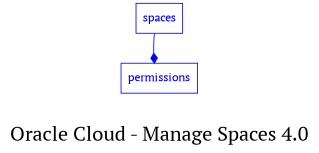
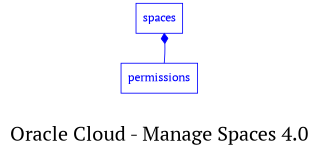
(154, 43) -> (165, 53)
